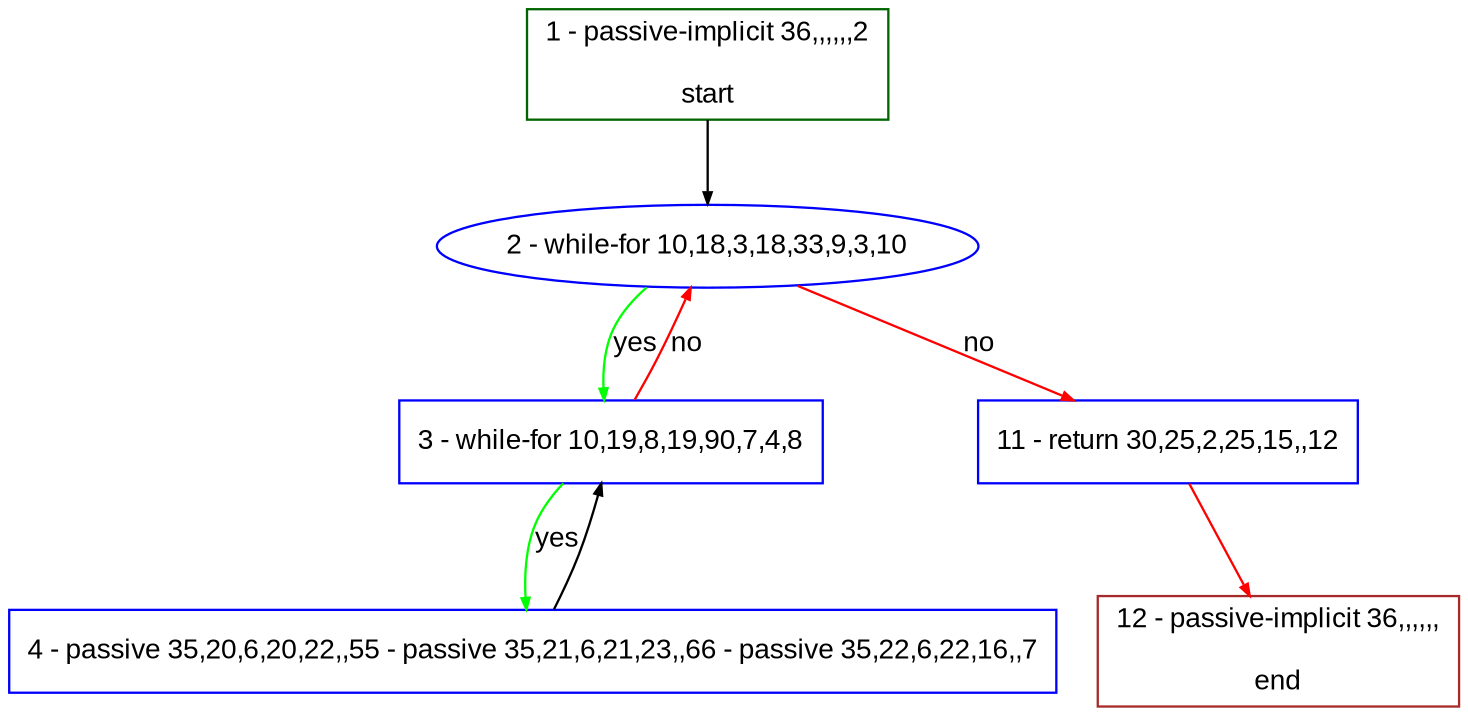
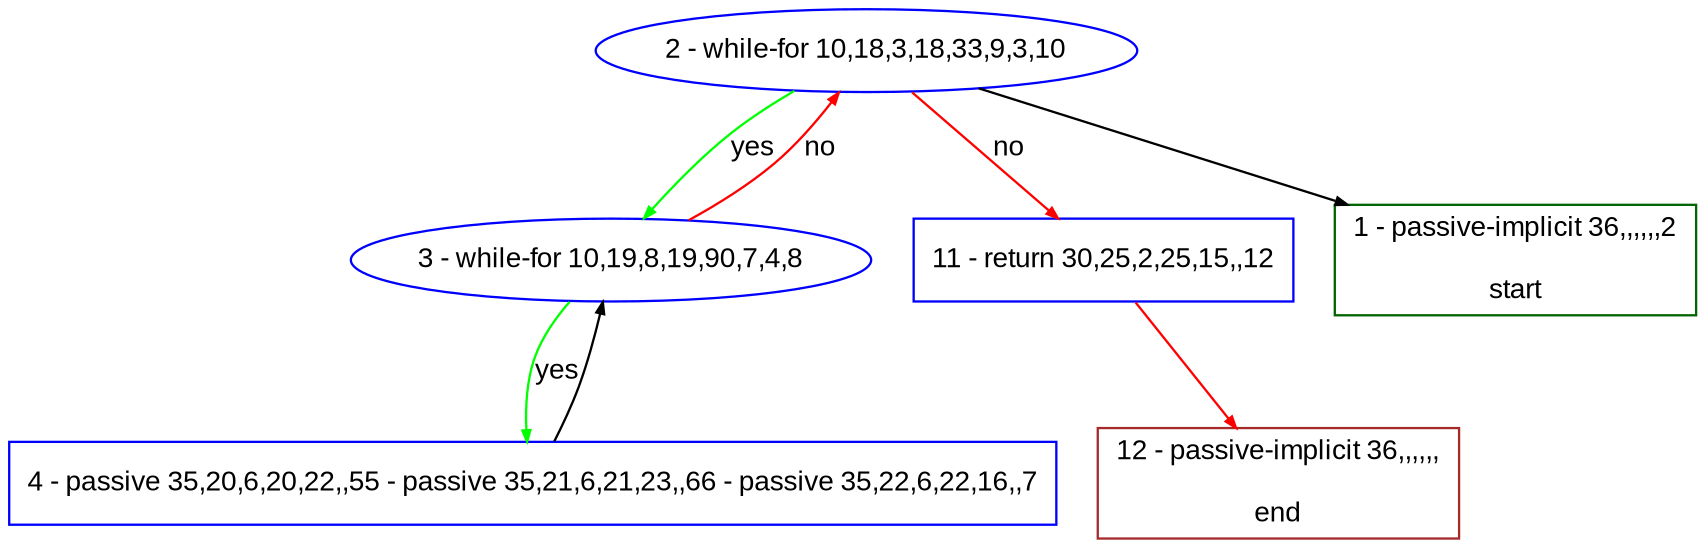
(708, 156) -> (1157, 145)
(611, 442) -> (611, 260)
